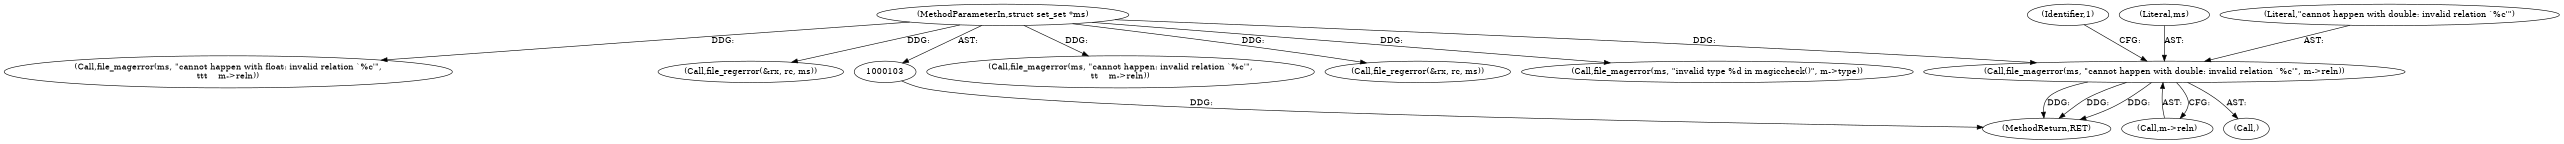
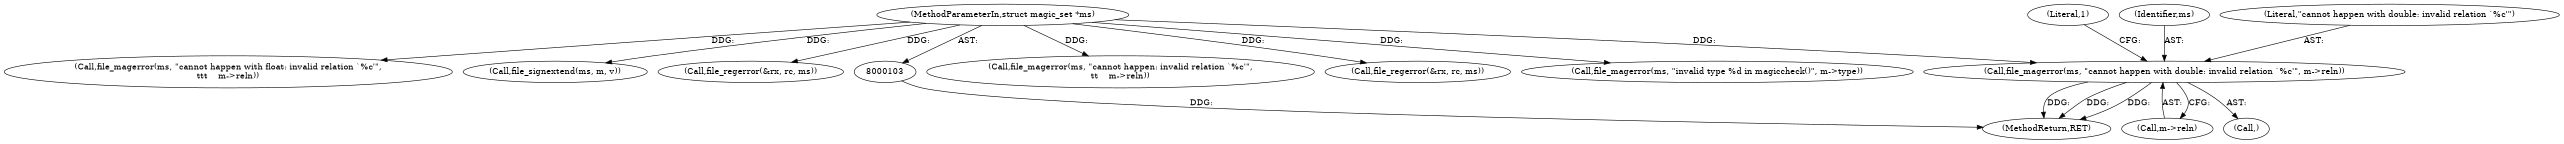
(1003, 15) -> (1003, 15)
(2068, 15) -> (2068, 15)
(2164, 15) -> (2164, 15)
none -> (555, 72)
(885, 72) -> (885, 72)
